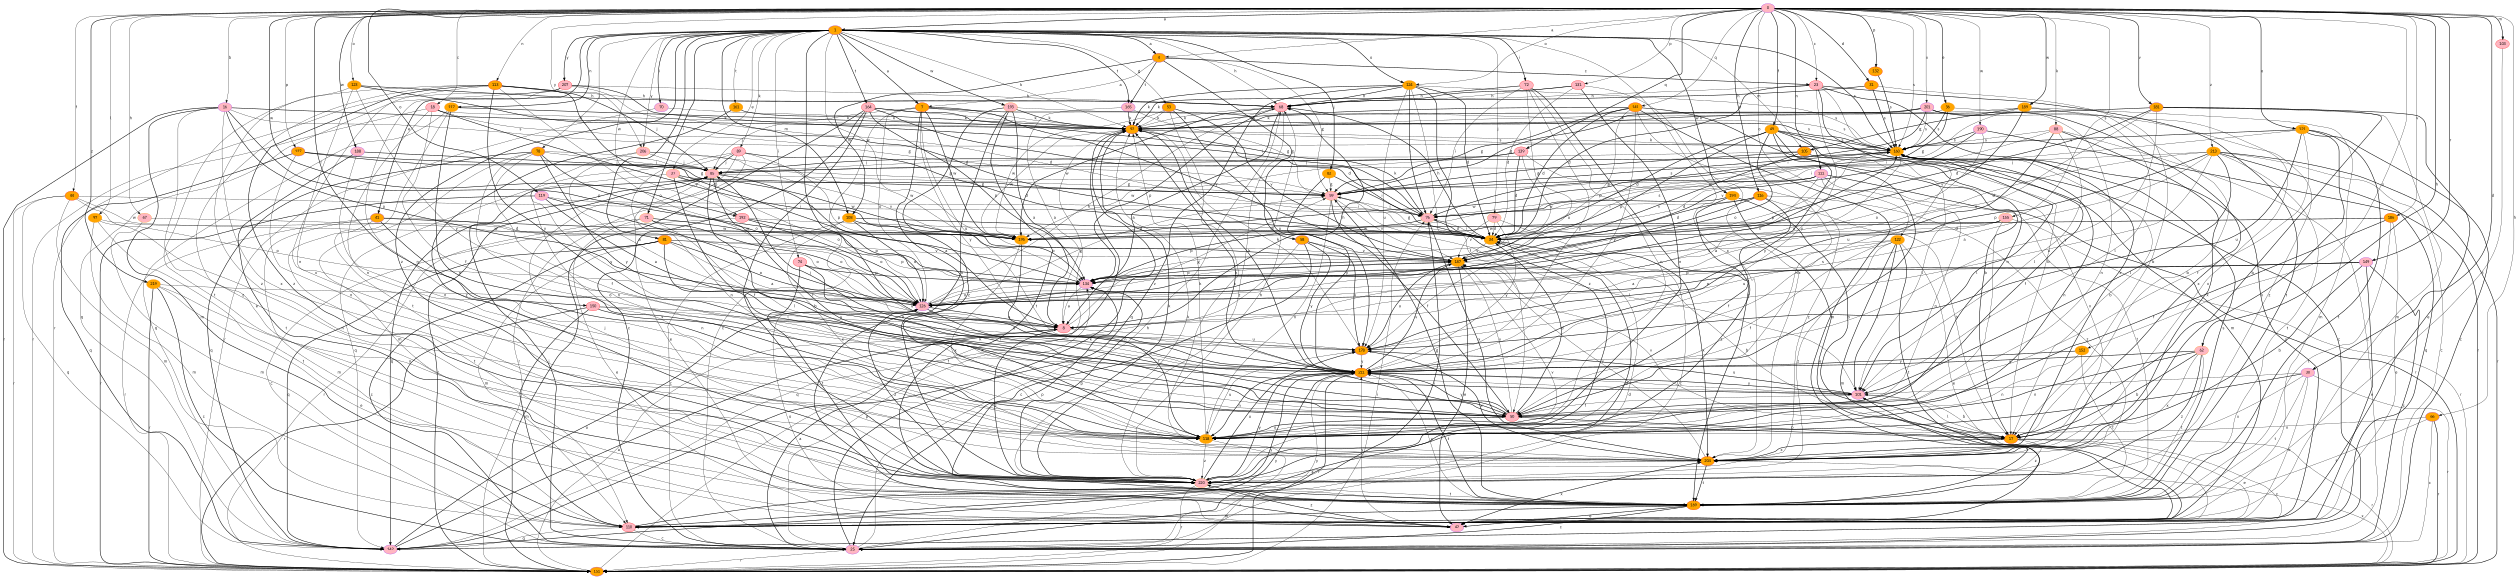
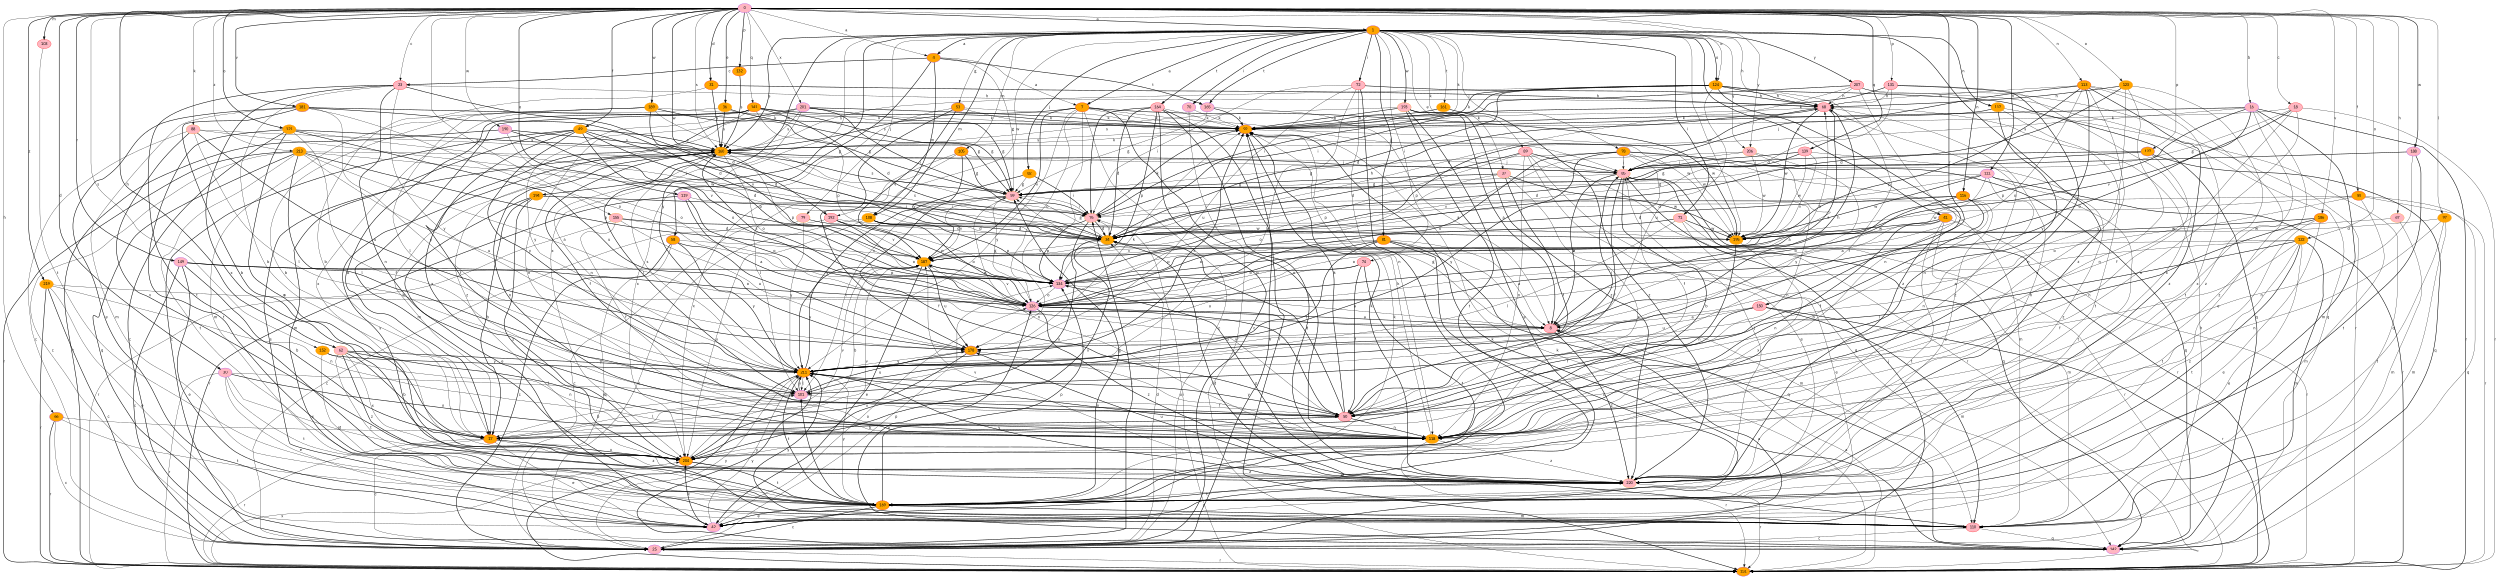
(1915, 126) -> (857, 151)
